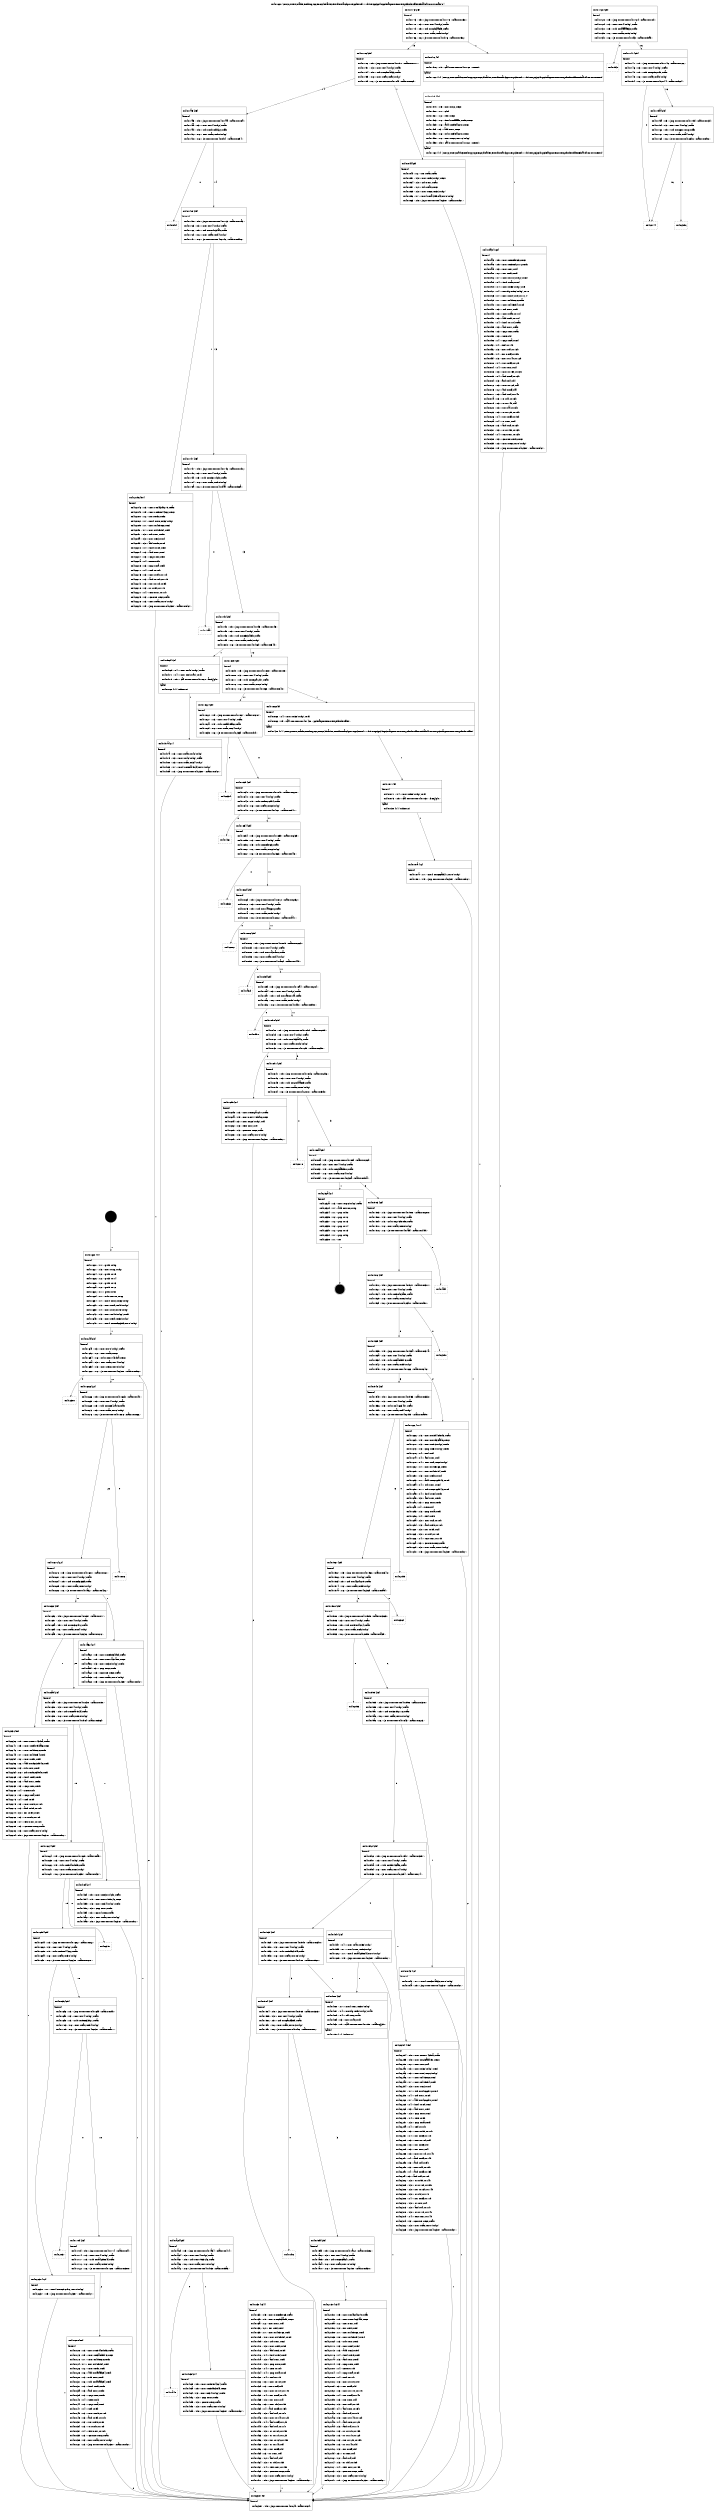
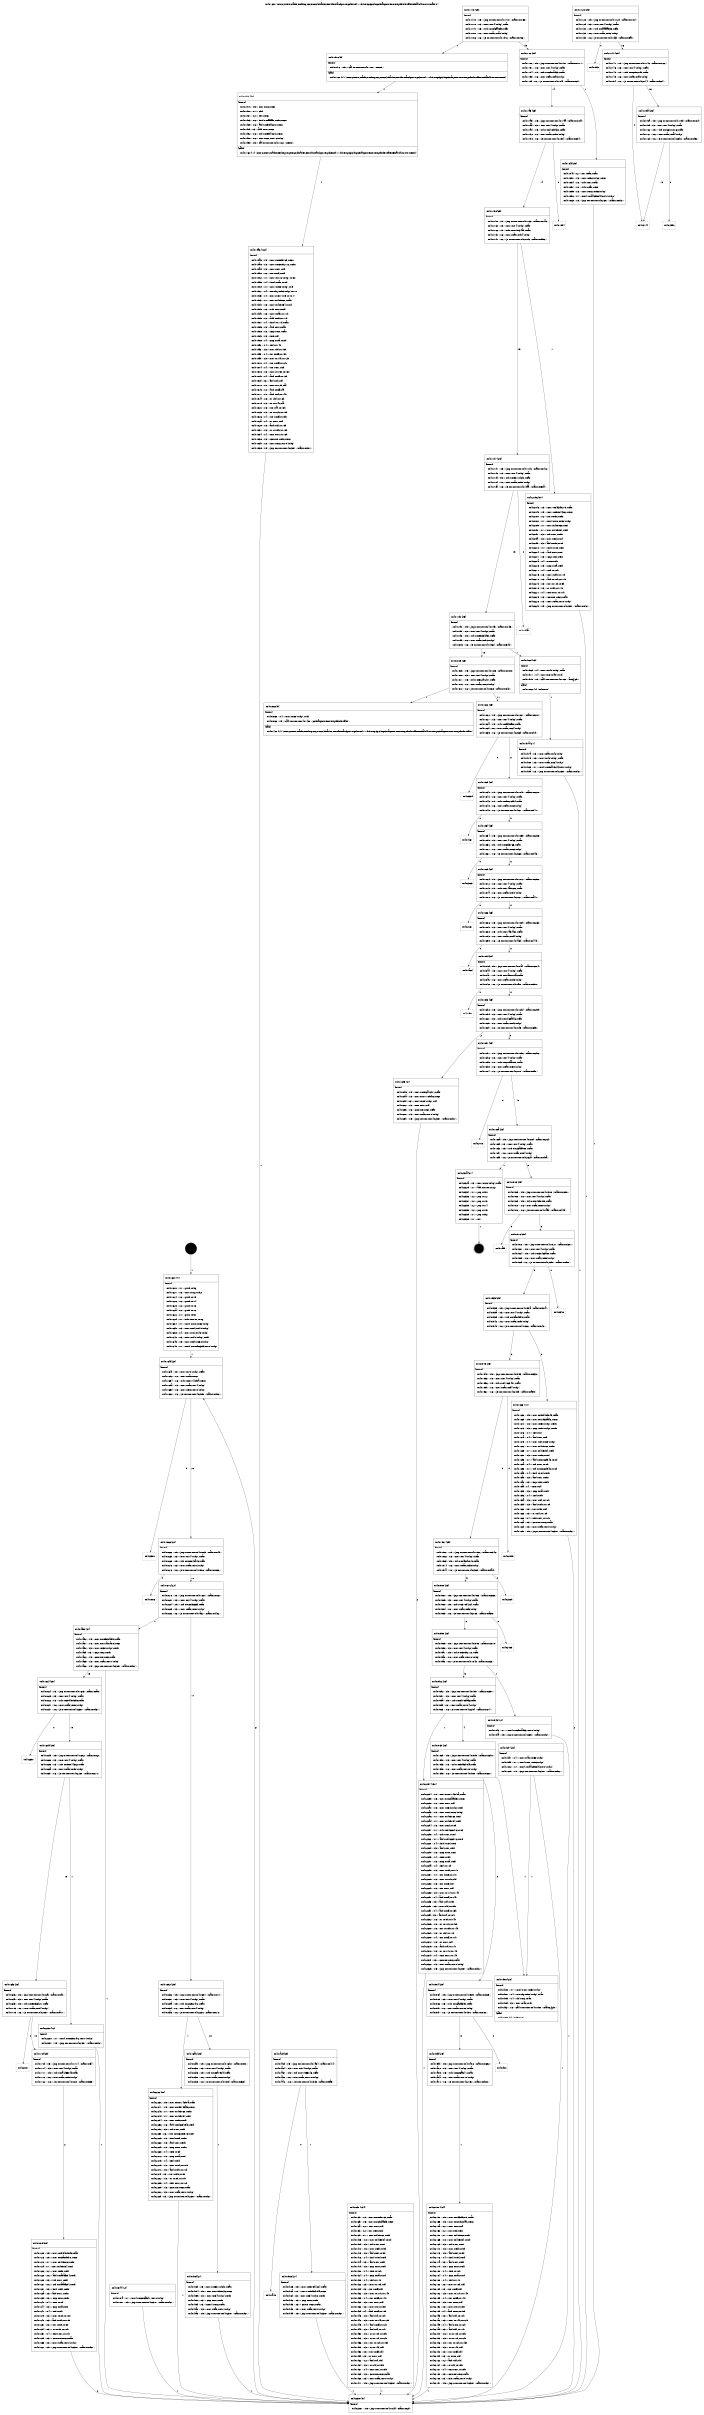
(411, 796) -> none
(72, 1783) -> (87, 1673)
